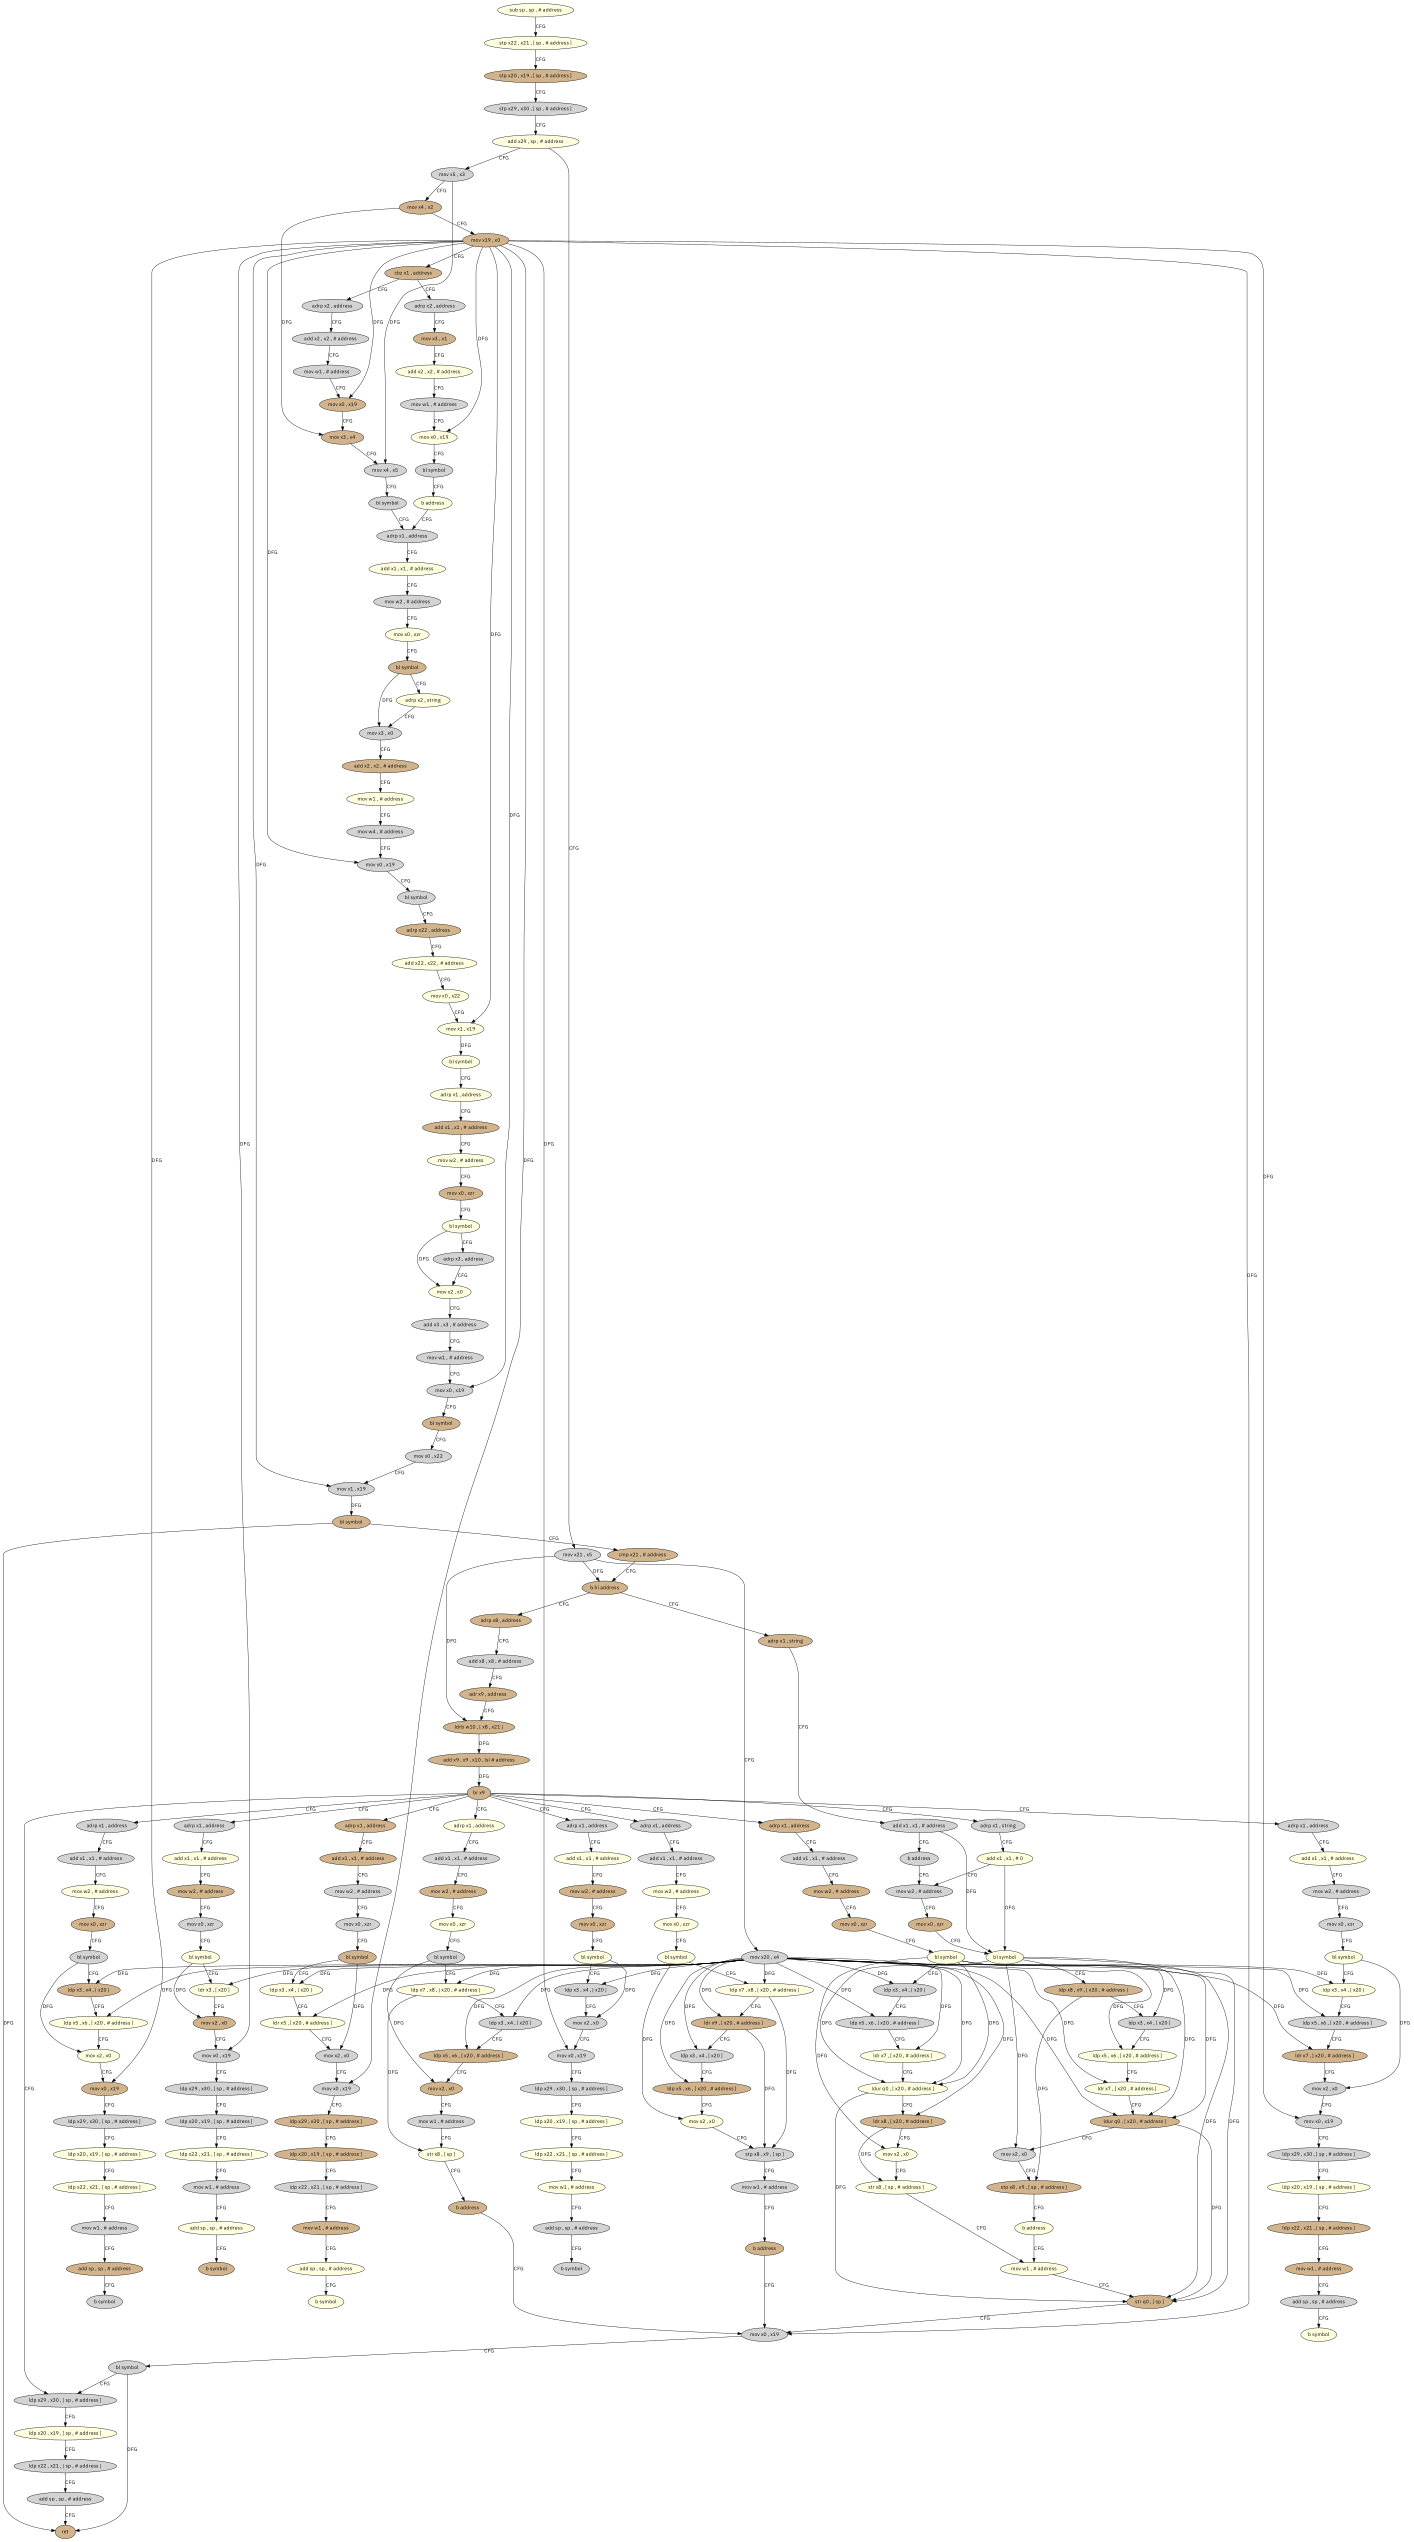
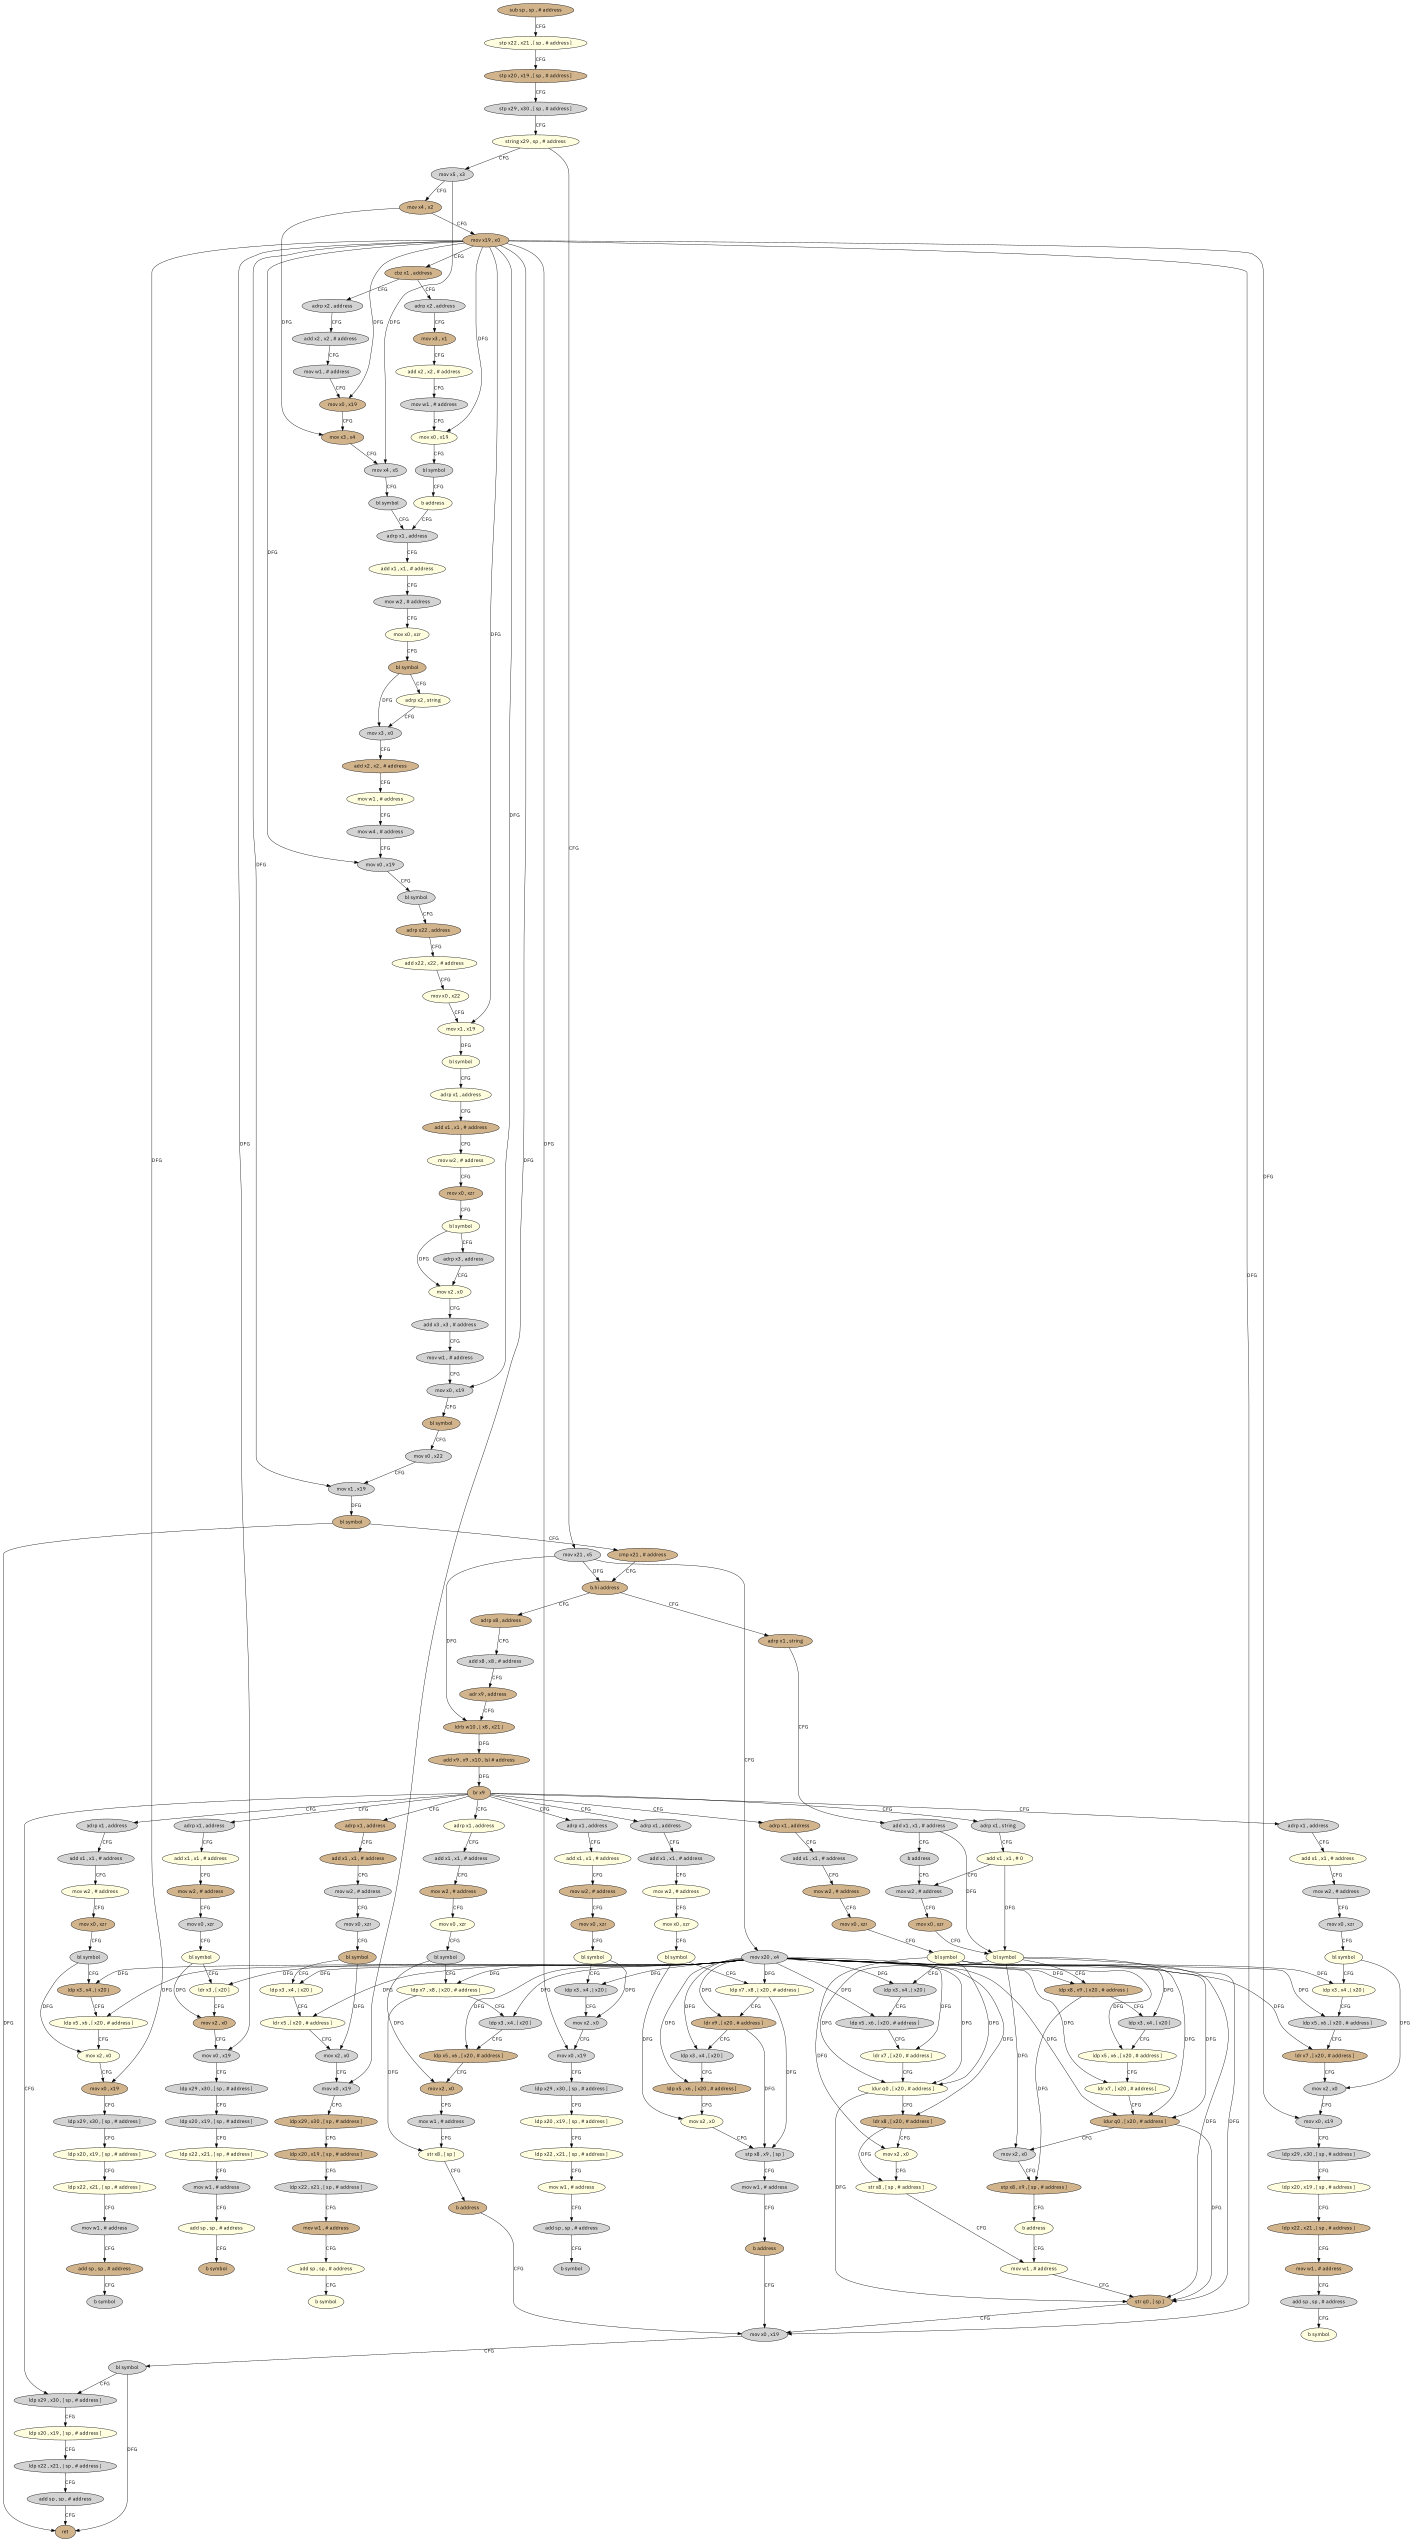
(536, 10) -> (536, 10)
(536, 142) -> (536, 142)
none -> (930, 1965)
